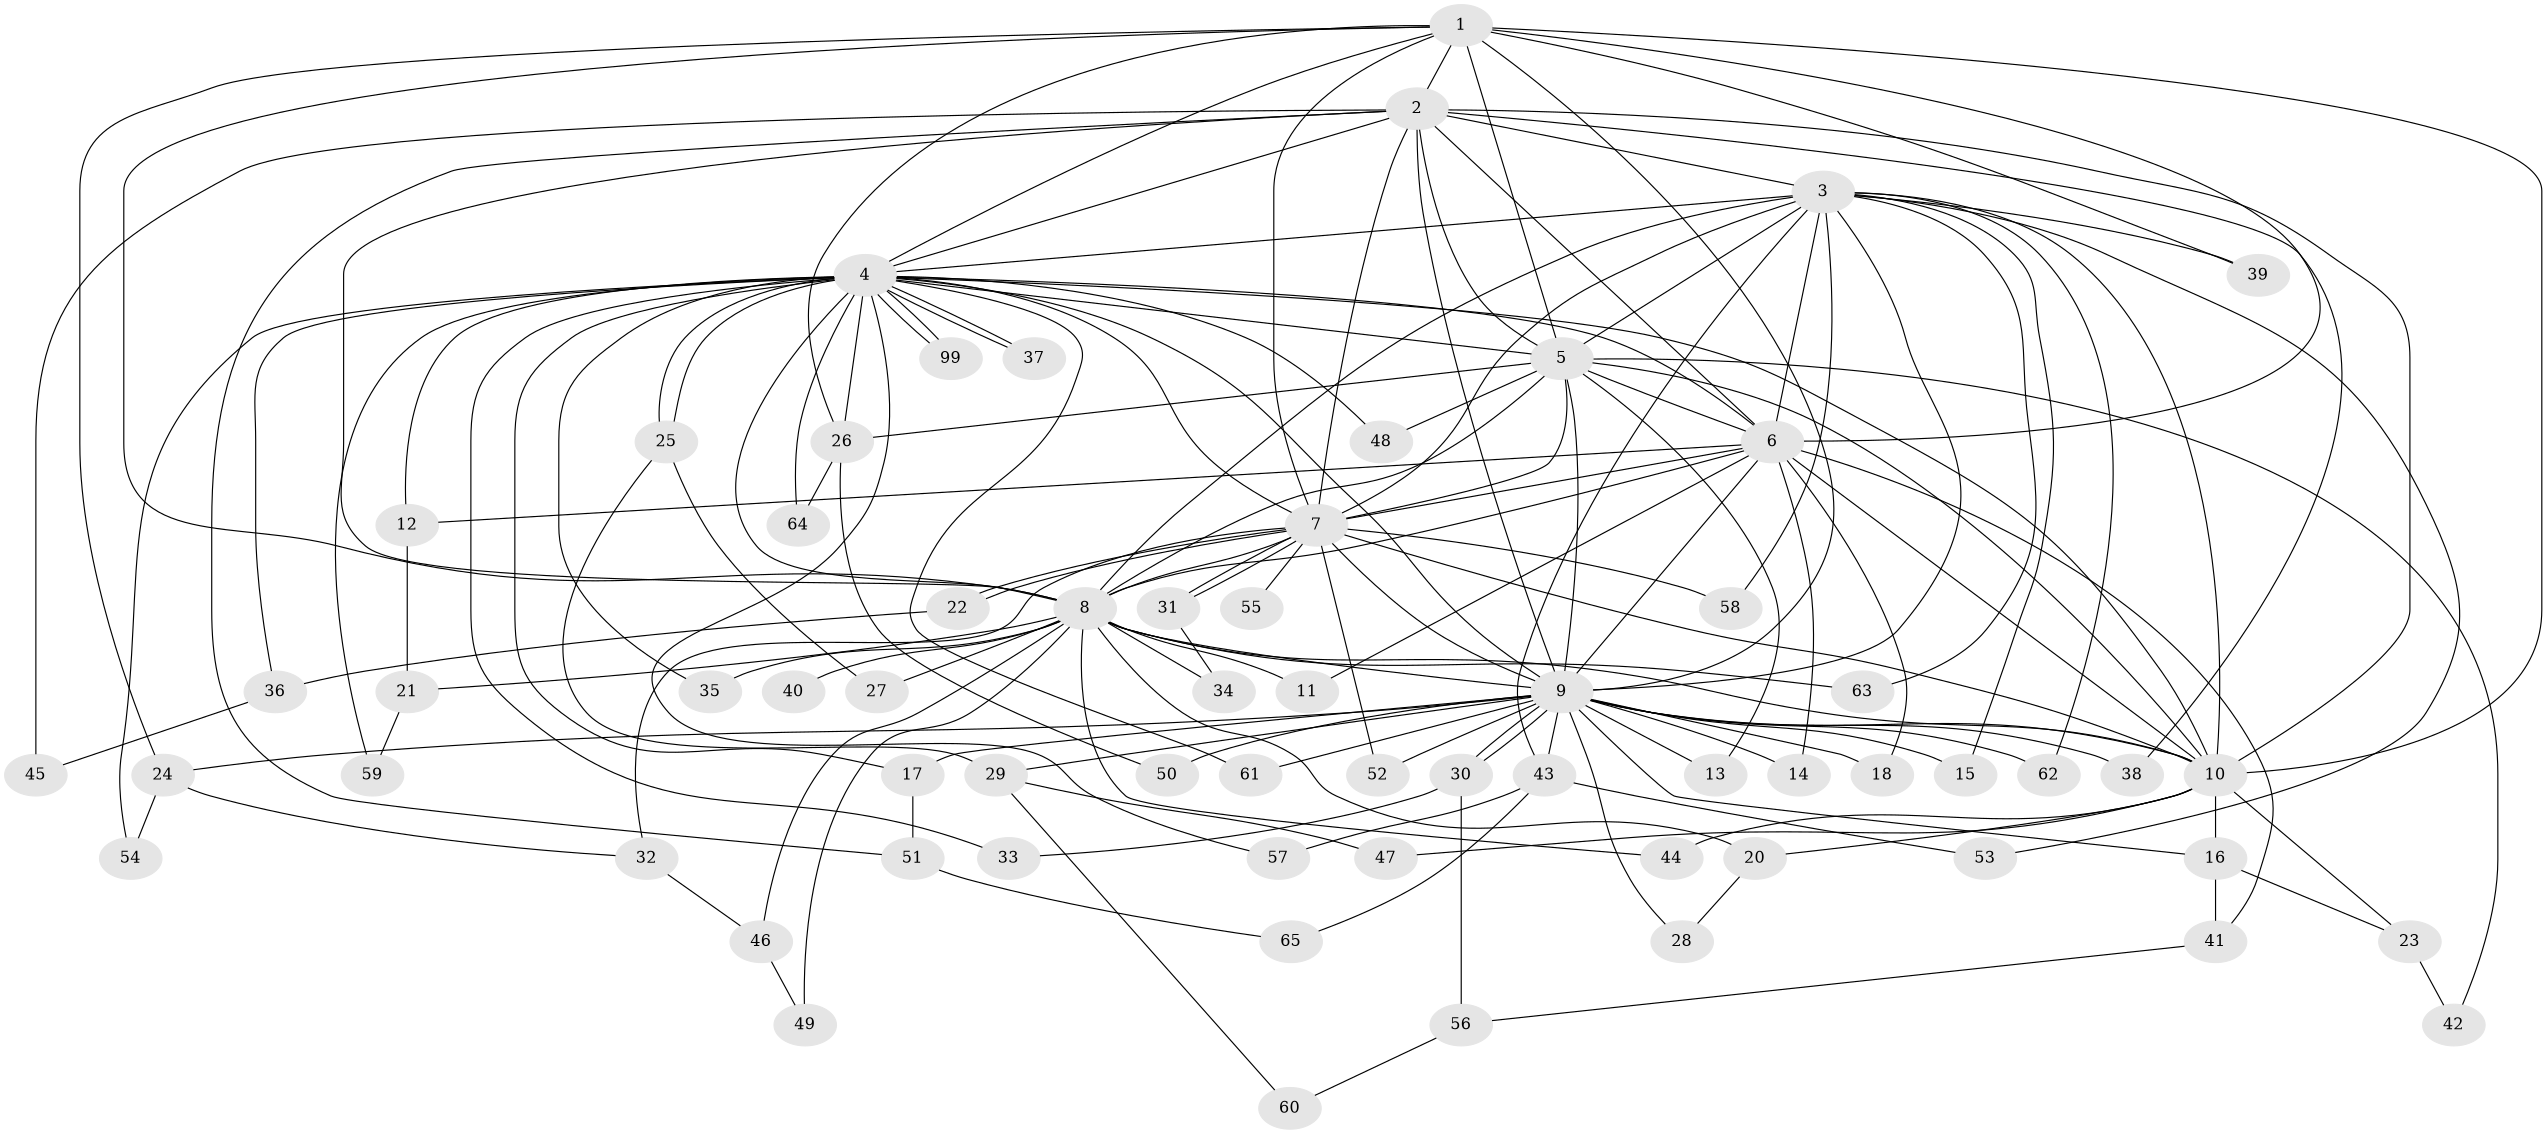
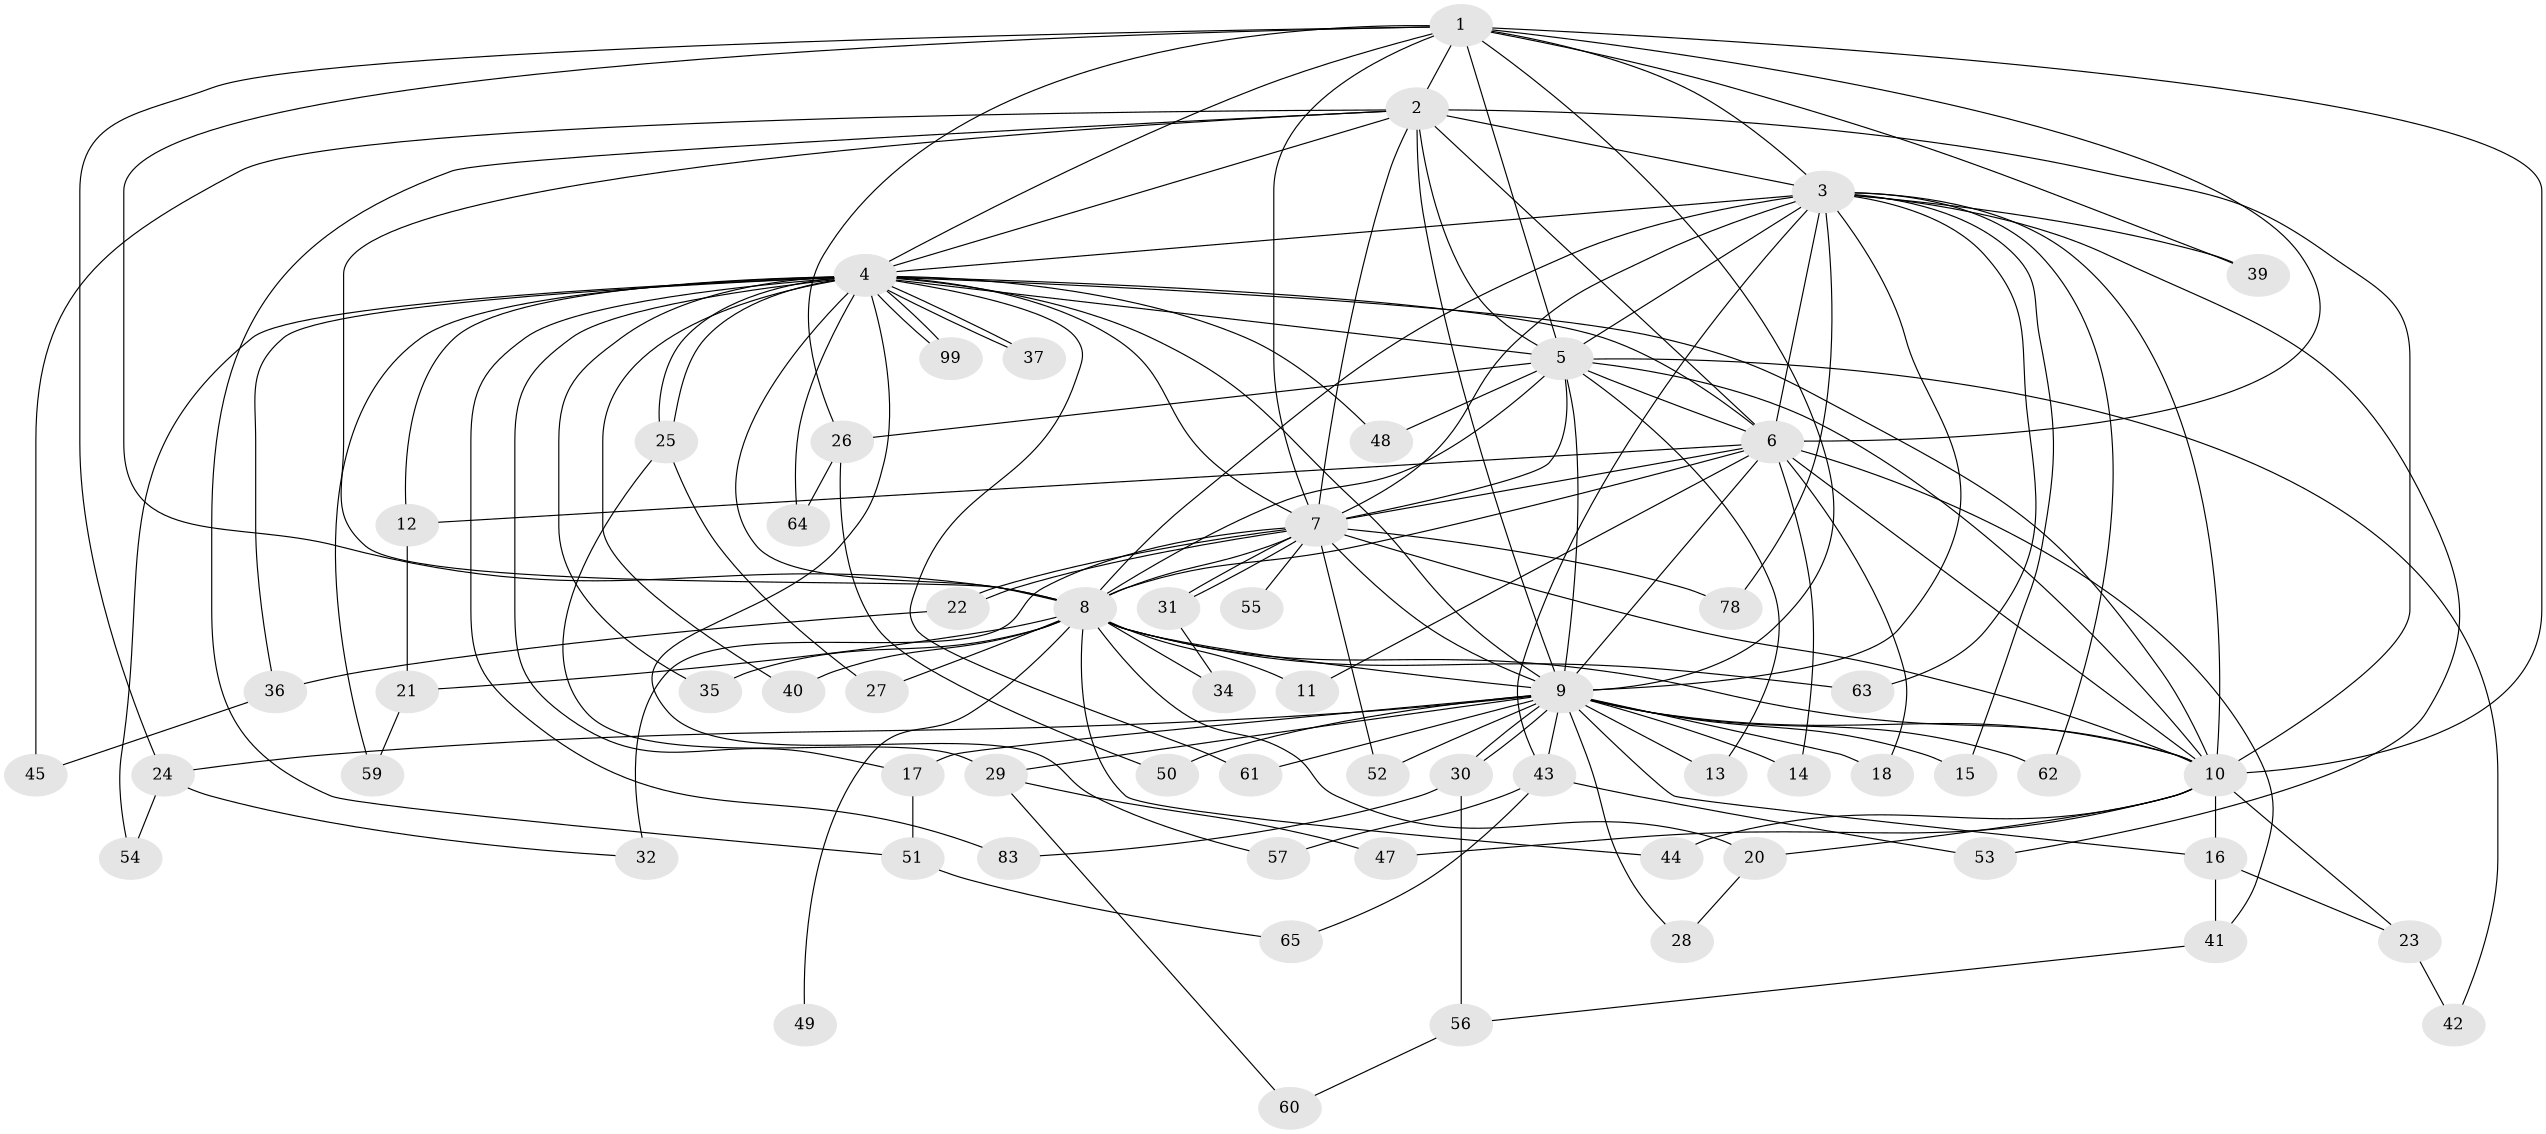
none -> (1661, 77)
(854, 359) -> (603, 447)
(1731, 609) -> (1731, 609)
(2132, 775) -> none
(1009, 858) -> (1009, 858)
(761, 942) -> none
